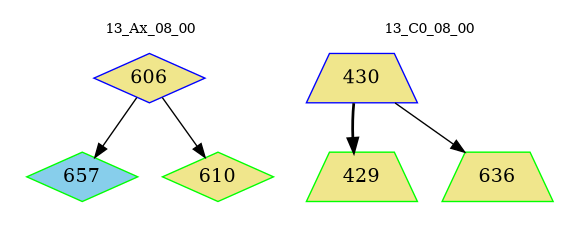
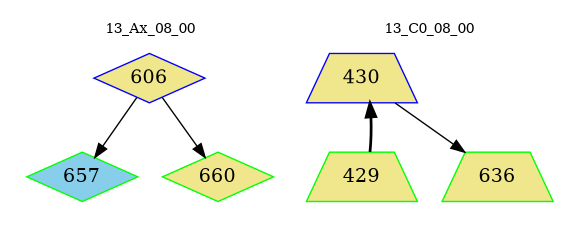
(353, 121) -> (371, 135)
(218, 177) -> (218, 177)
